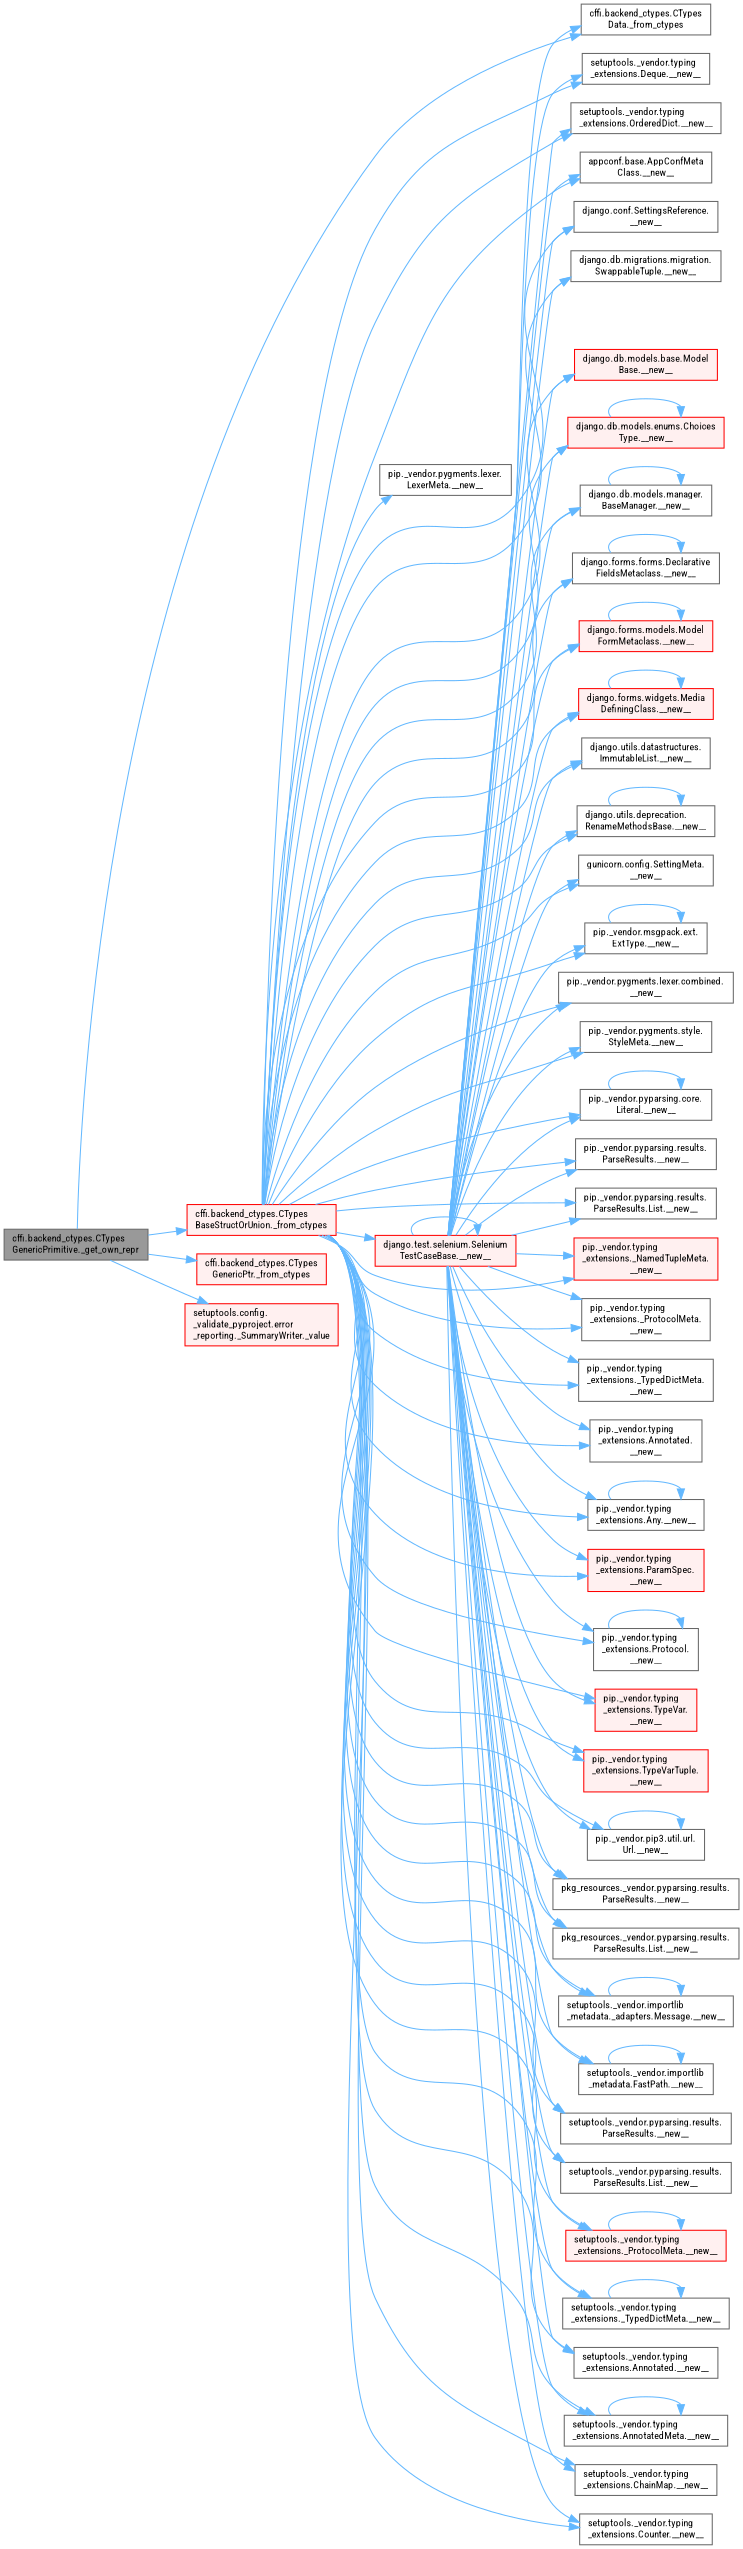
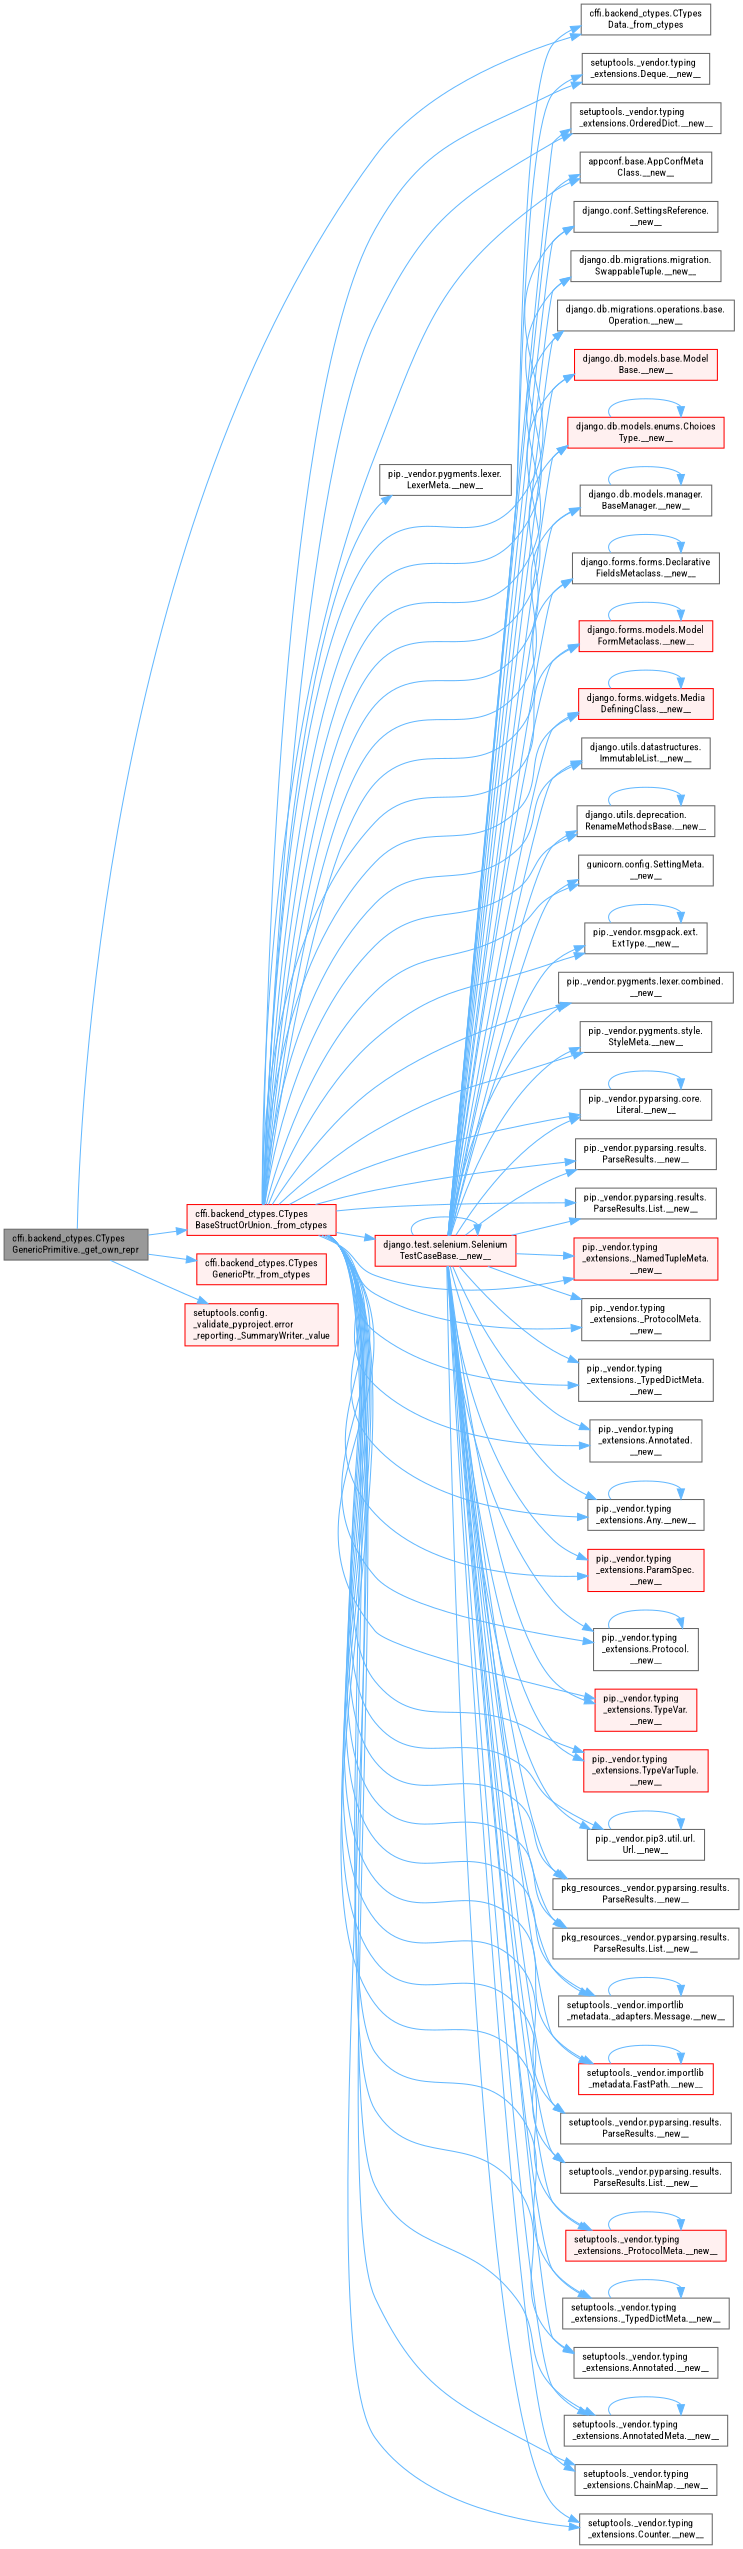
none -> (646, 316)
(646, 2079) -> (646, 2079)
